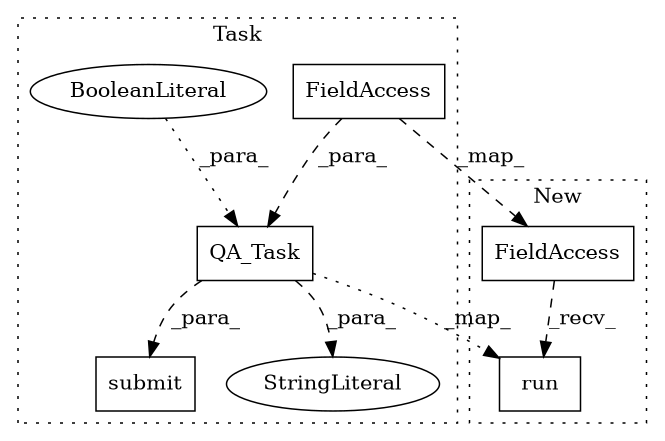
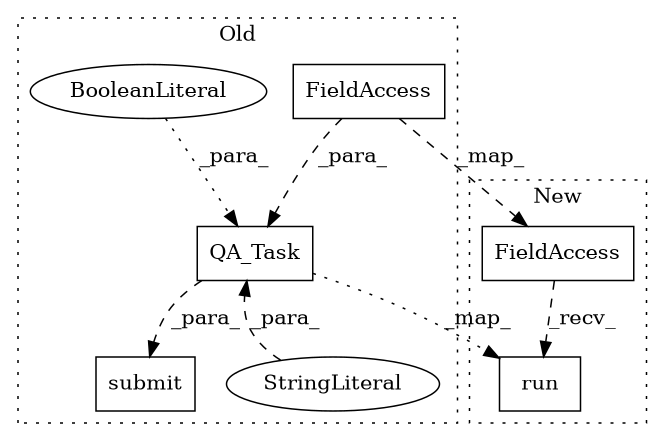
(238, 35) -> (238, 35)
(319, 307) -> (253, 333)
